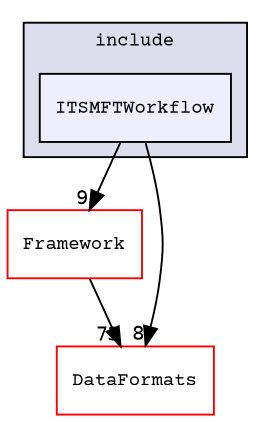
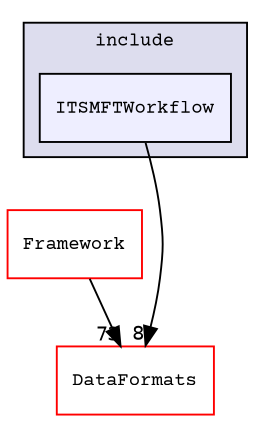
(108, 169) -> none
